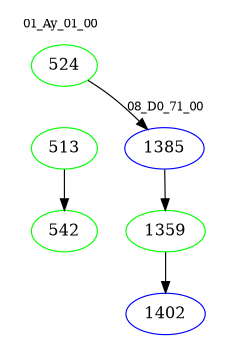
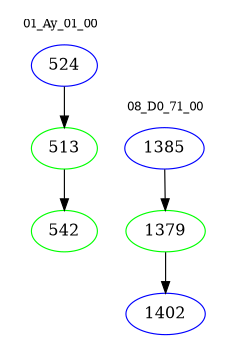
(64, 66) -> (64, 66)
(123, 107) -> (64, 101)
(166, 231) -> (166, 231)
